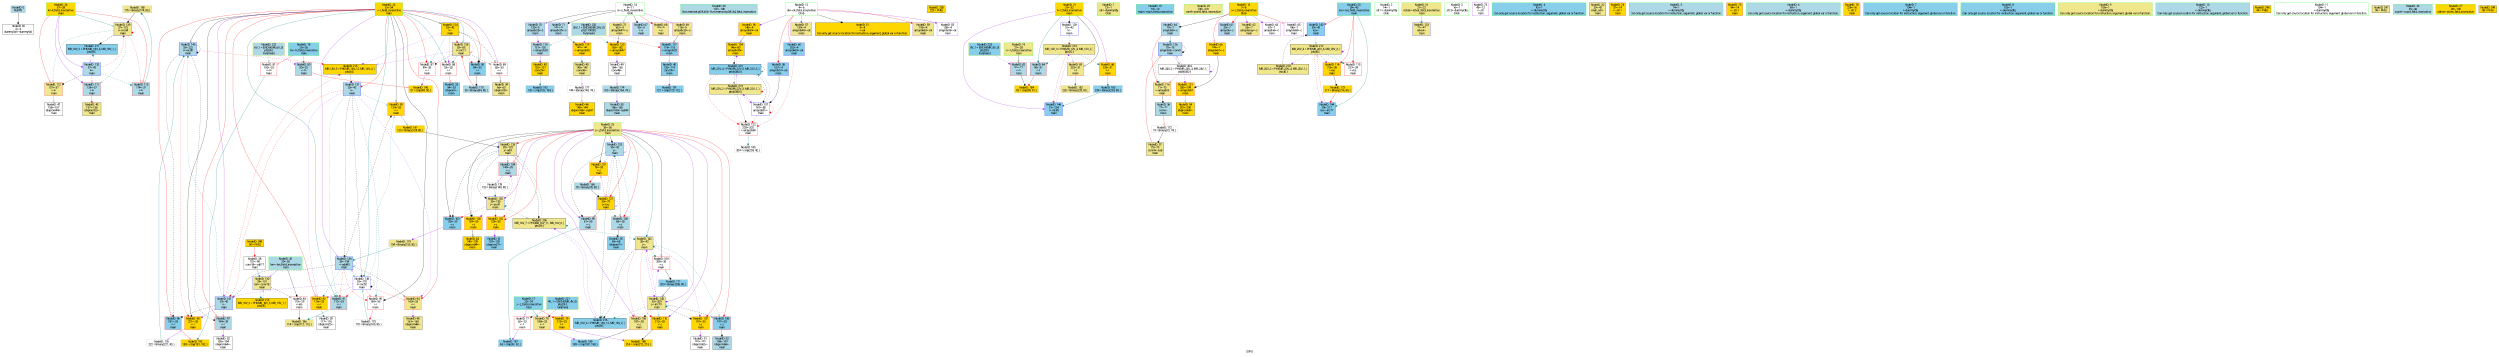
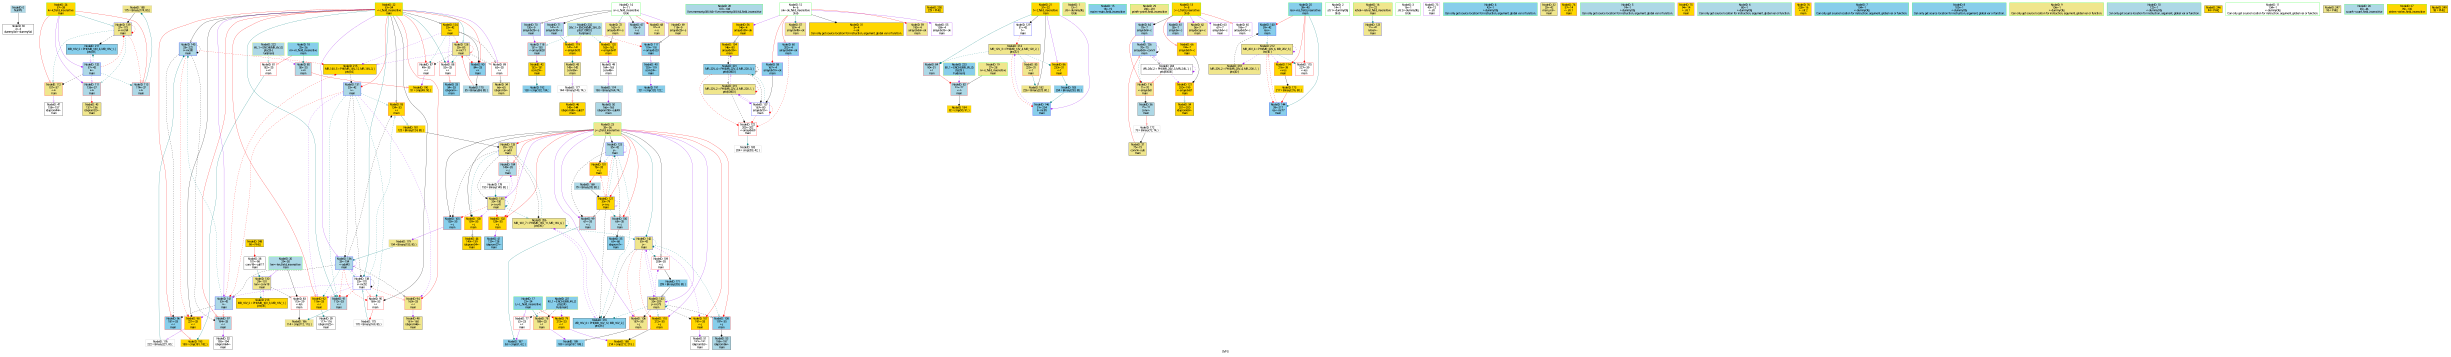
(1096, 40) -> (1044, 50)
(474, 42) -> (475, 42)
(1032, 80) -> (945, 79)
